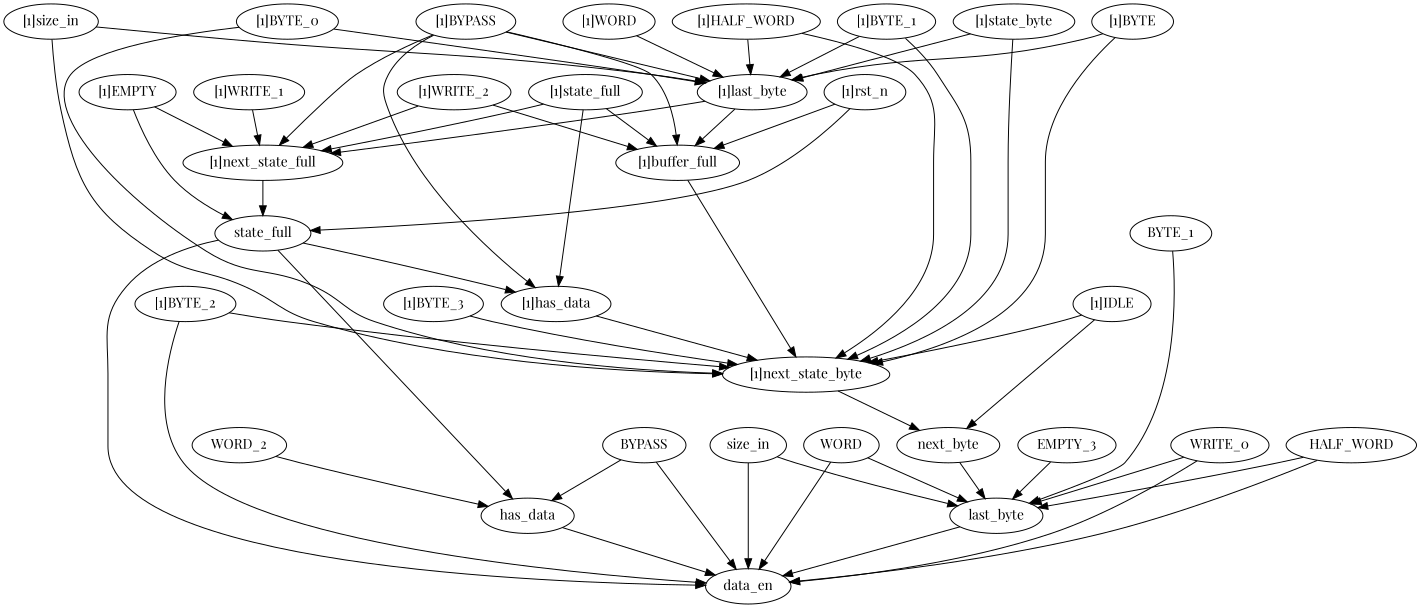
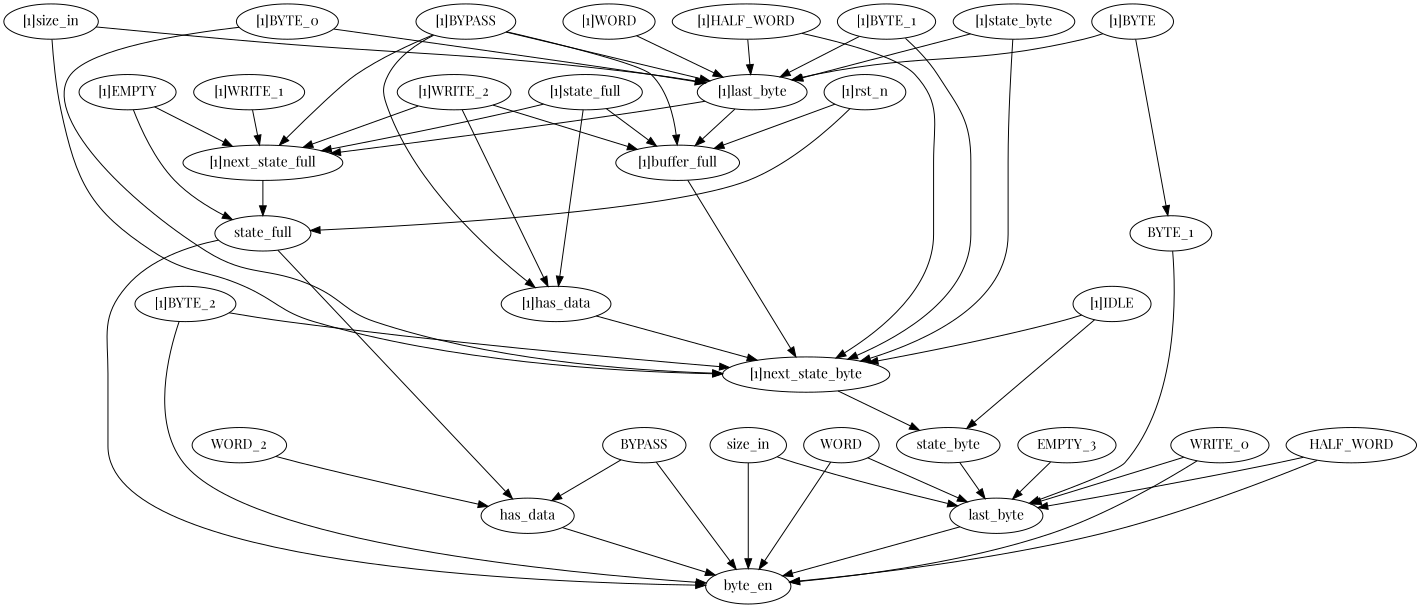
(1045, 237) -> (1151, 123)
(405, 266) -> (503, 194)
(434, 304) -> none
(948, 445) -> (948, 445)
(748, 586) -> (748, 586)
